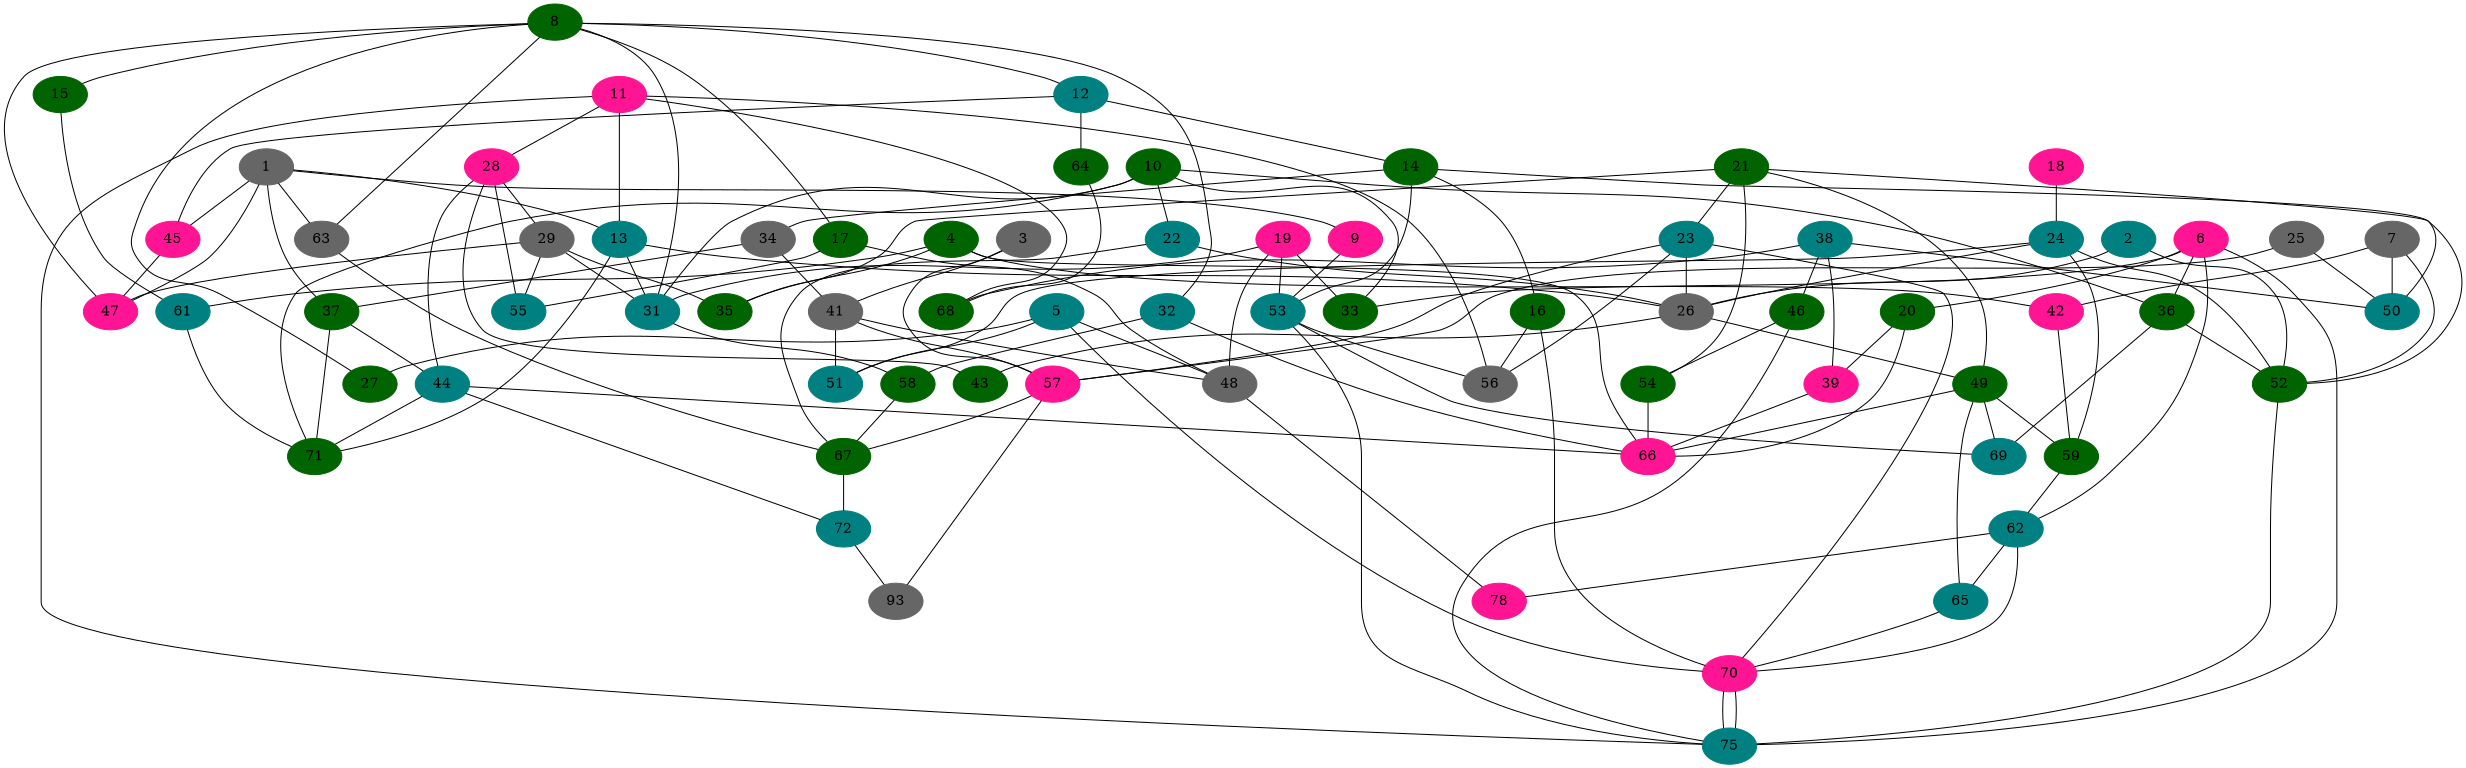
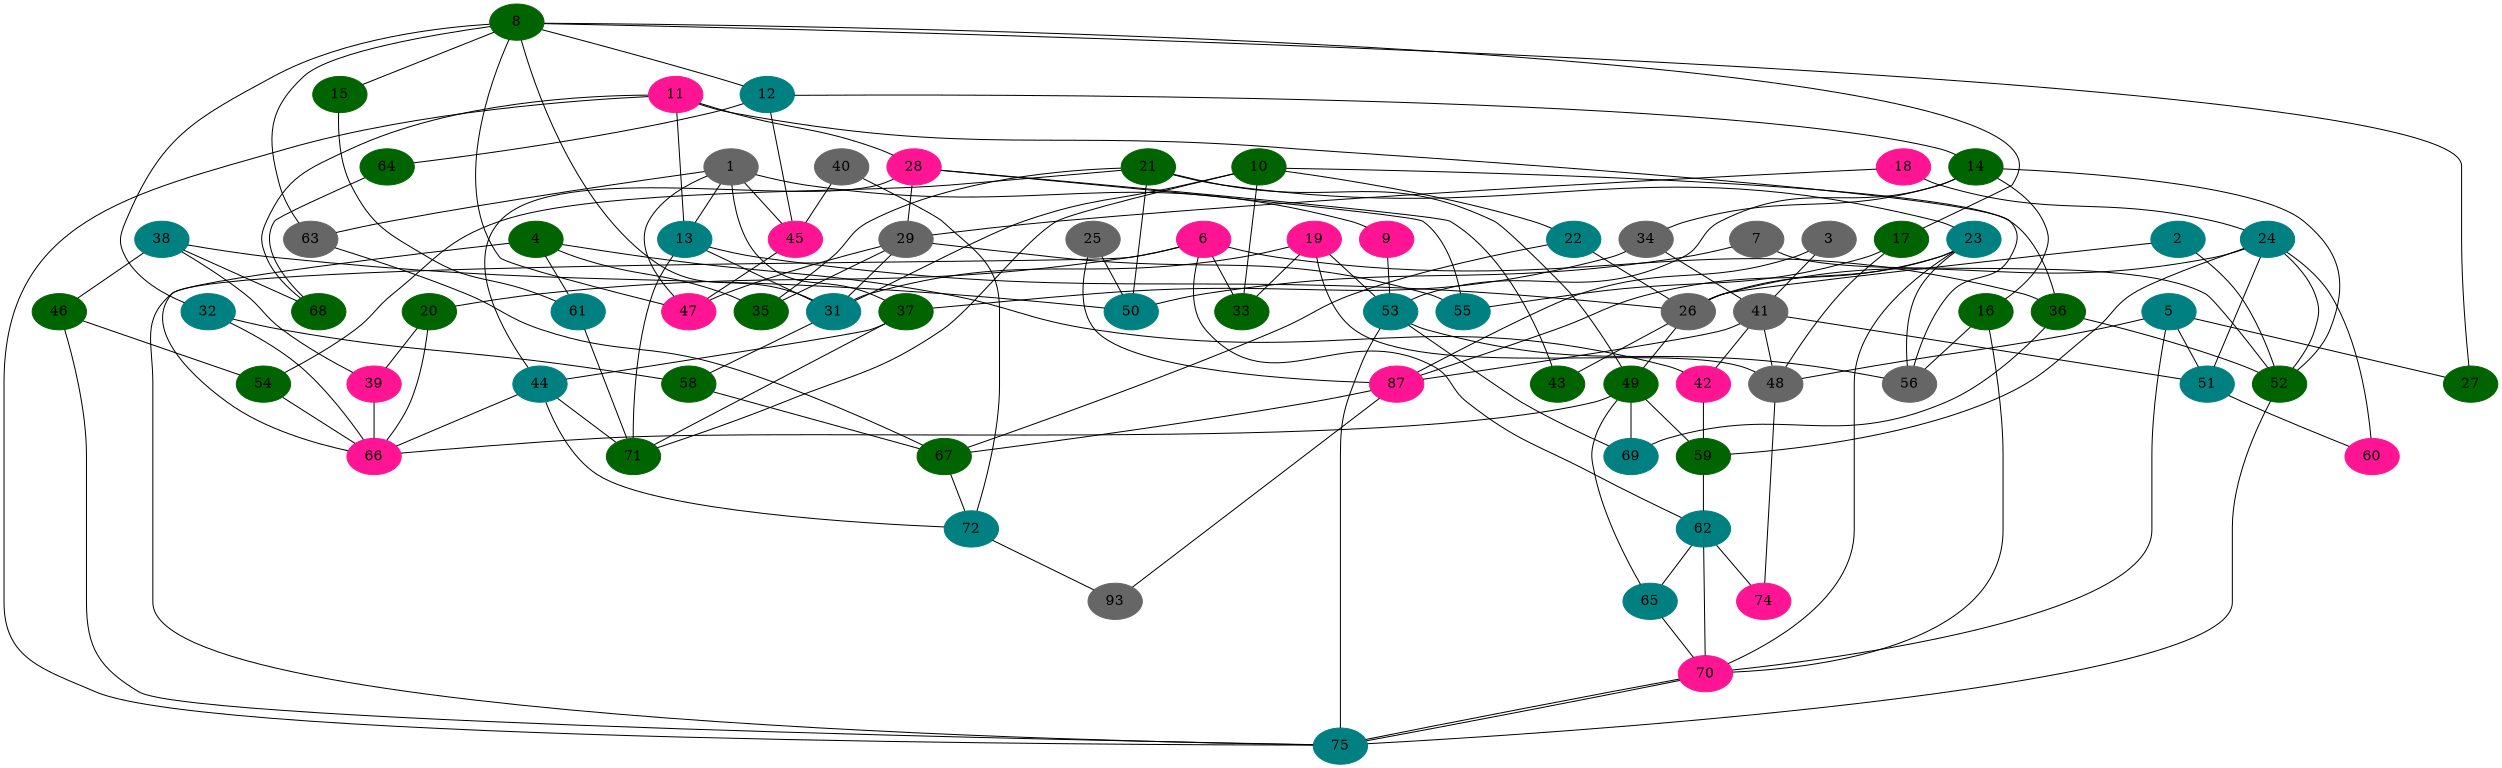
none -> (842, 167)
none -> (1498, 189)
(2225, 277) -> (1732, 348)
(1053, 384) -> (1397, 384)
none -> (2372, 457)
(1499, 601) -> (1764, 601)
